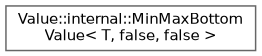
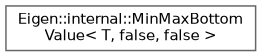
(131, 28) -> (131, 28)
